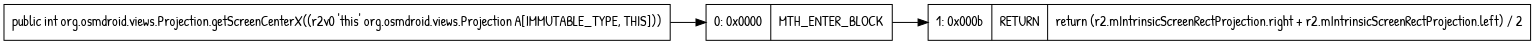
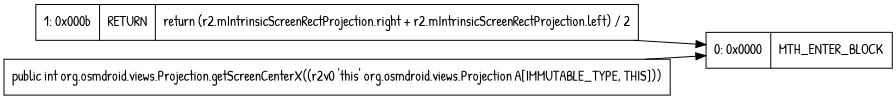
(905, 22) -> (665, 42)
